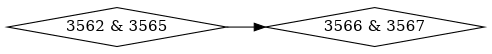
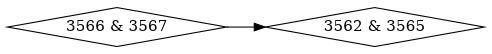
(240, 27) -> (240, 27)
